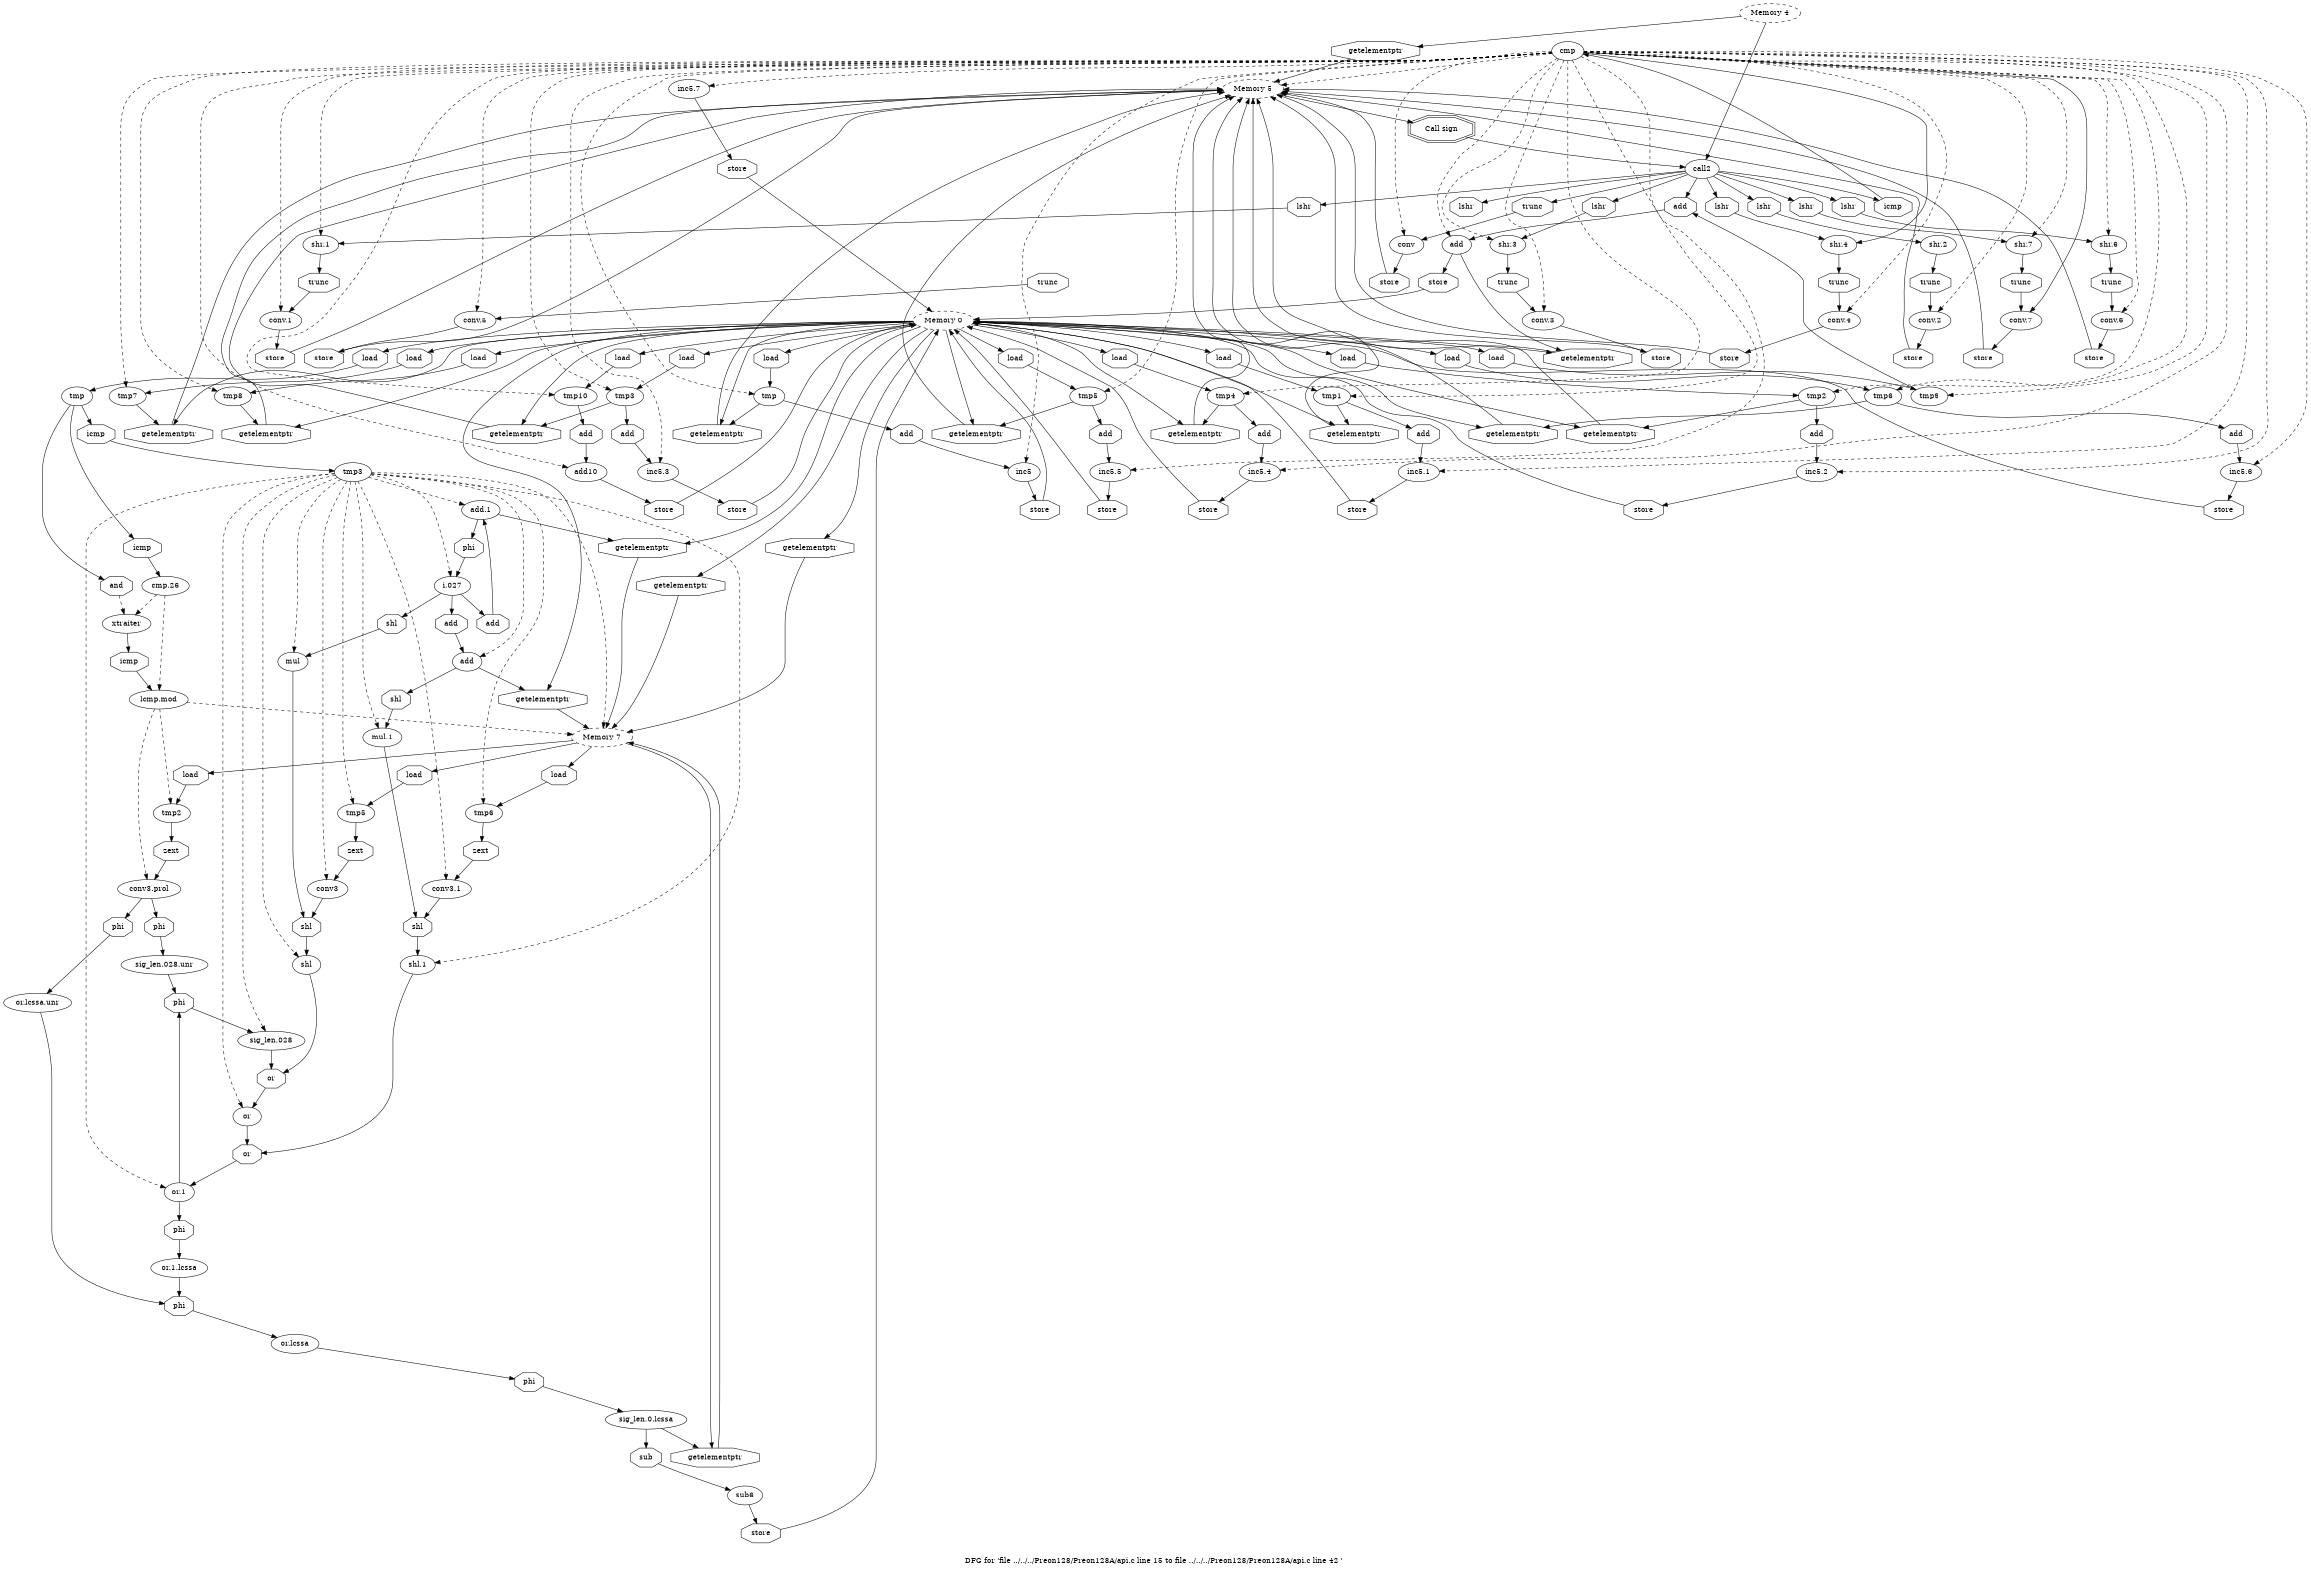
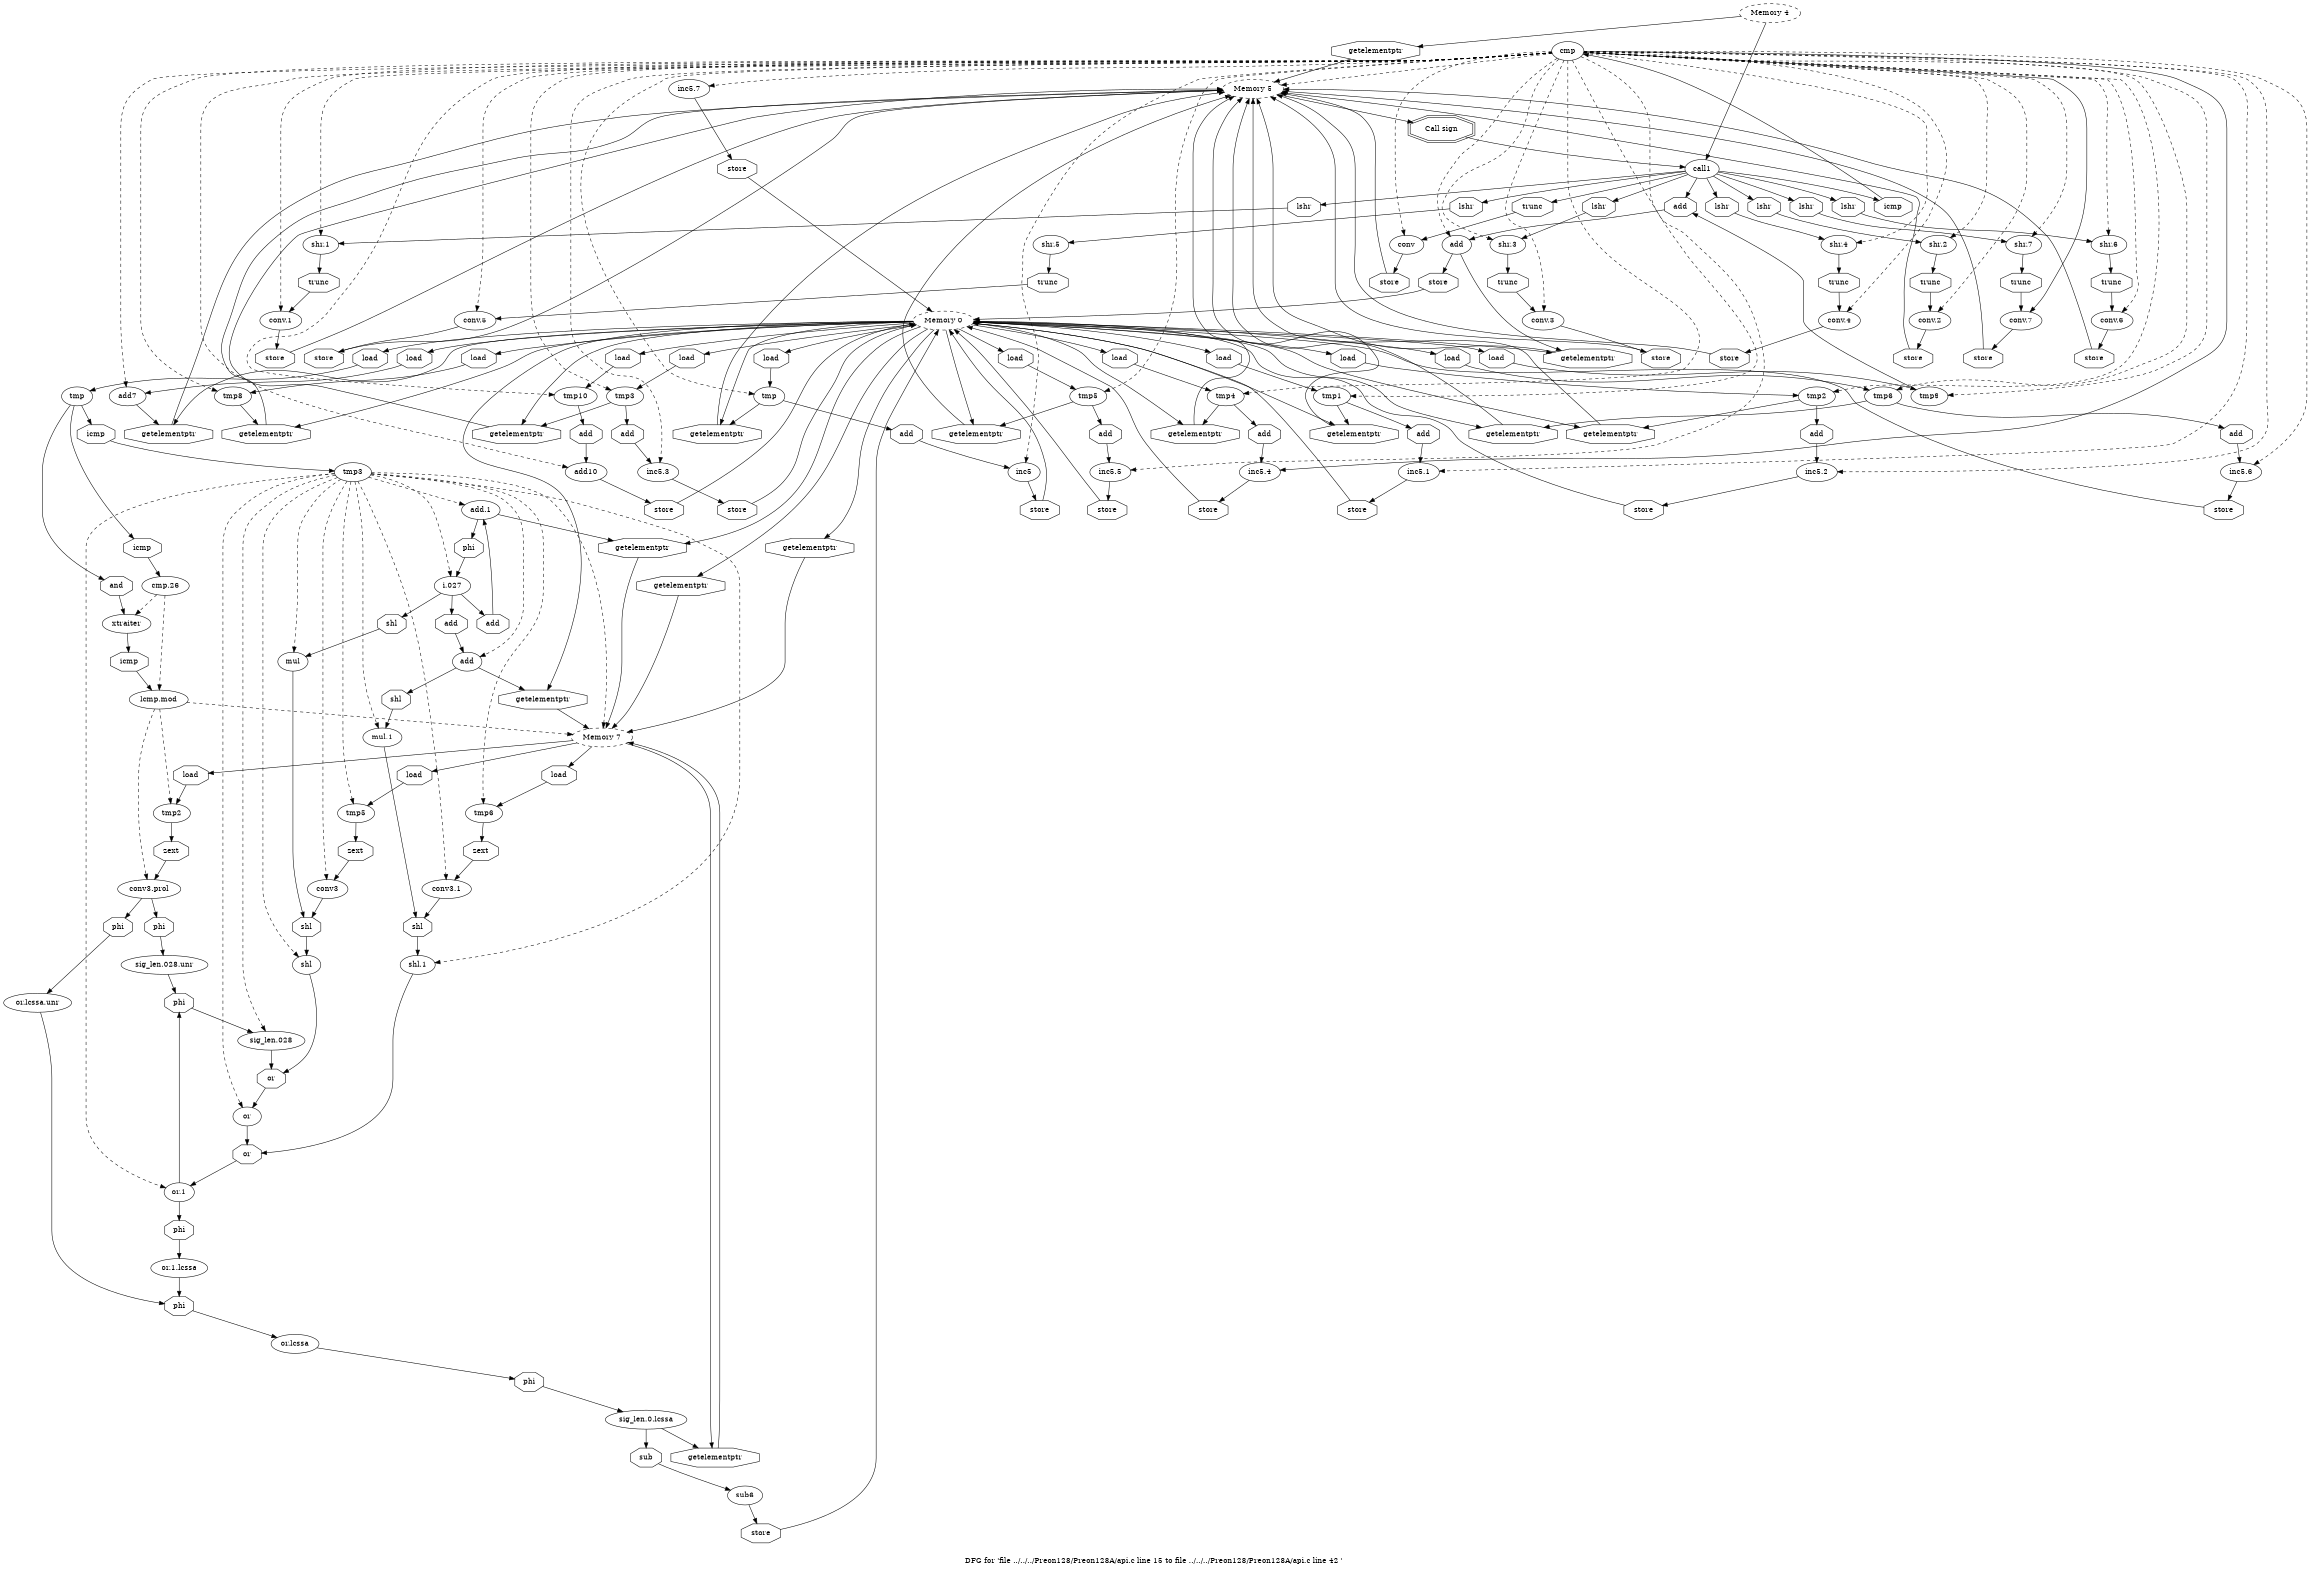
(1835, 91) -> (1835, 91)
none -> (1984, 92)
(1702, 169) -> (1702, 169)
none -> (1051, 245)
(2193, 364) -> (2193, 364)
(128, 396) -> (128, 396)
(121, 602) -> (121, 602)
